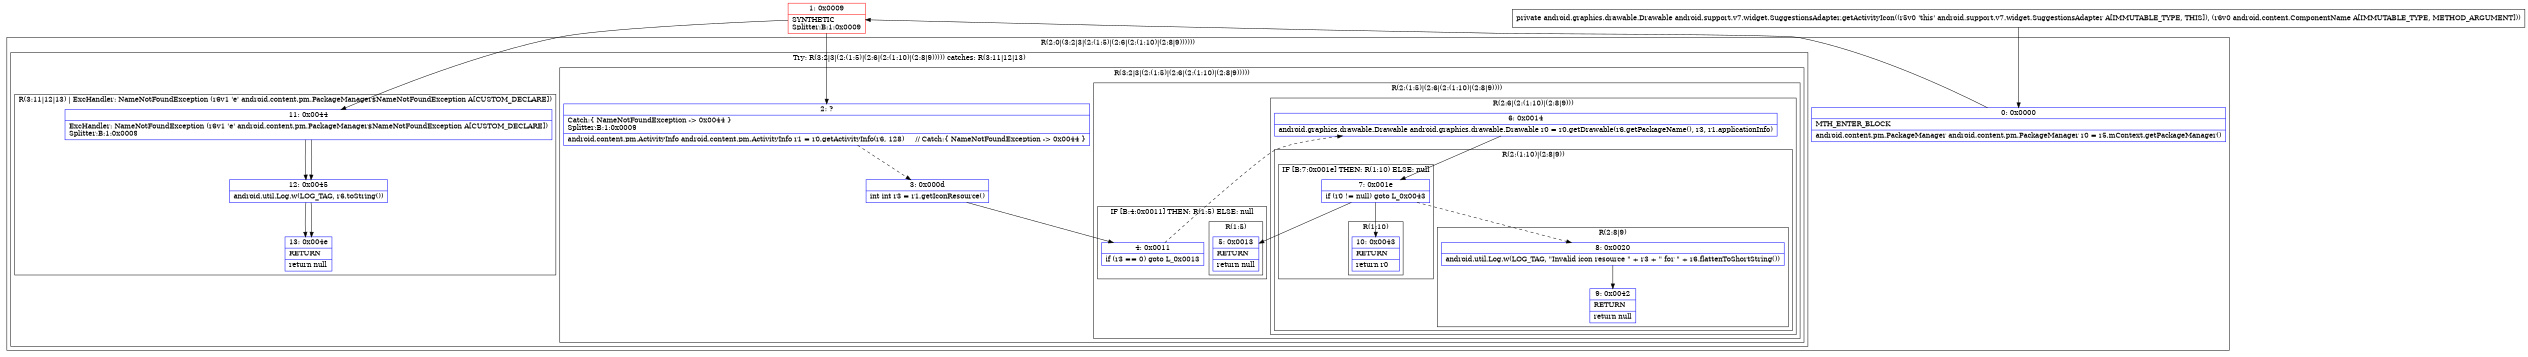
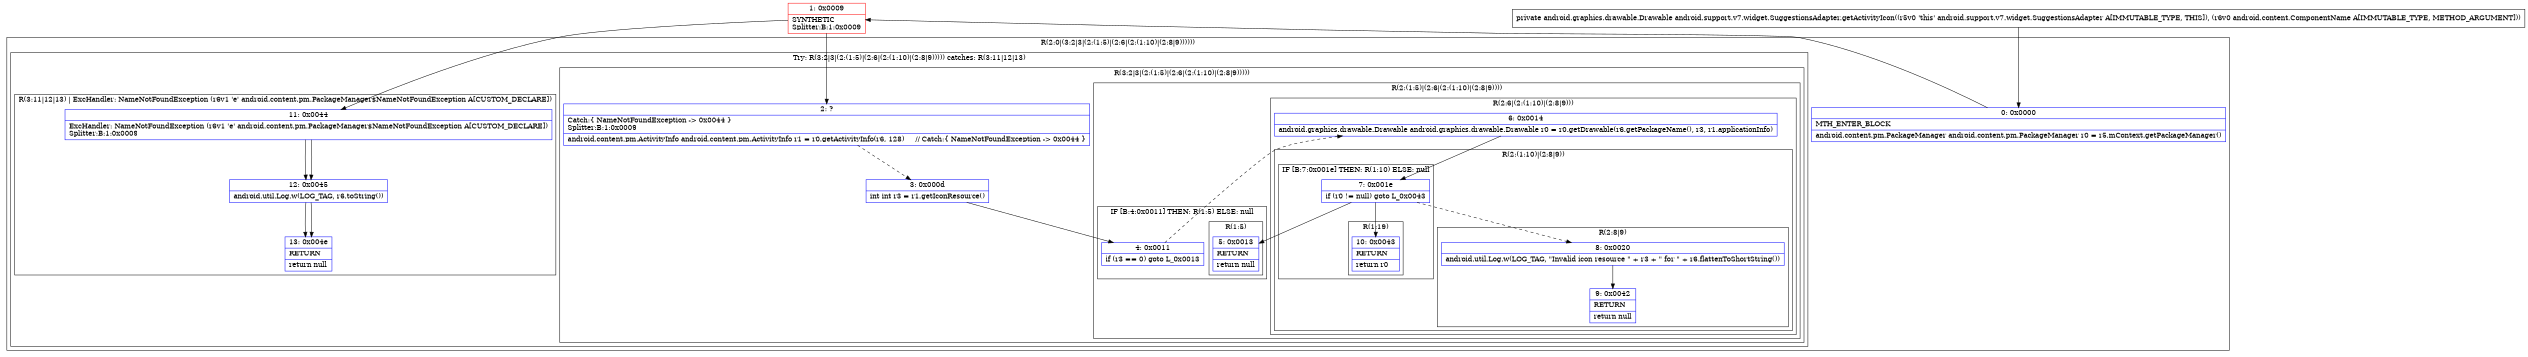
(1376, 227) -> (1376, 227)
